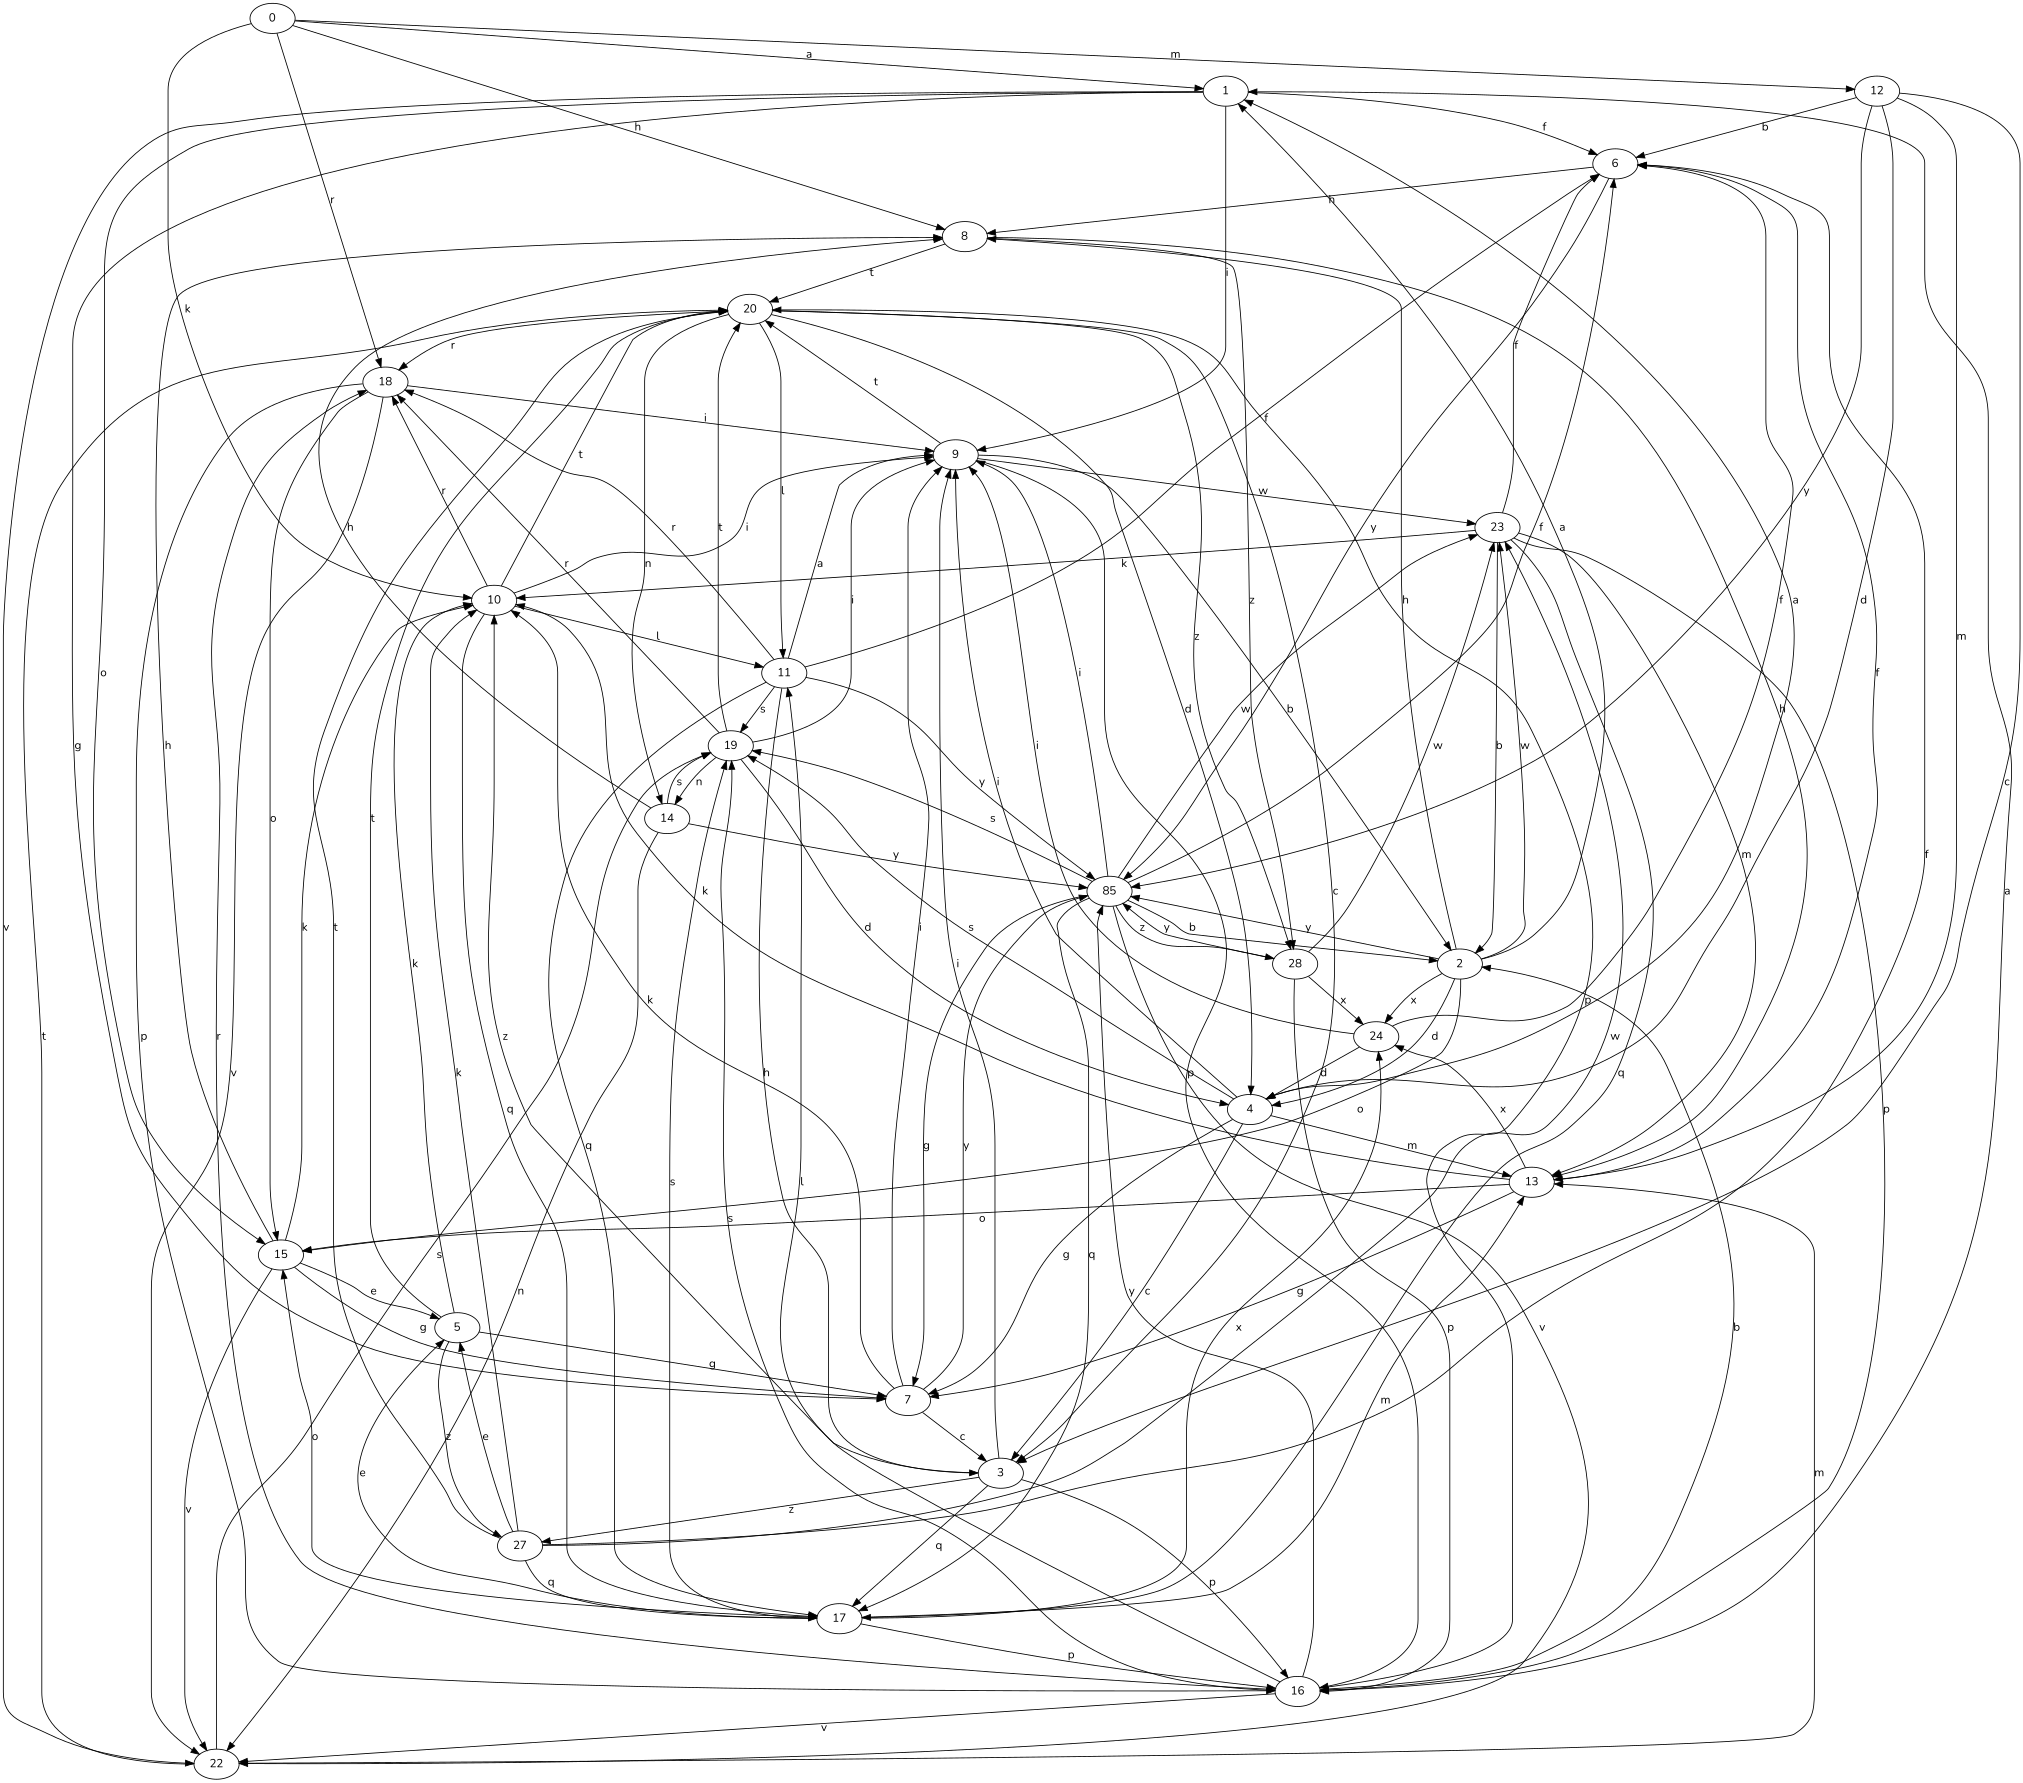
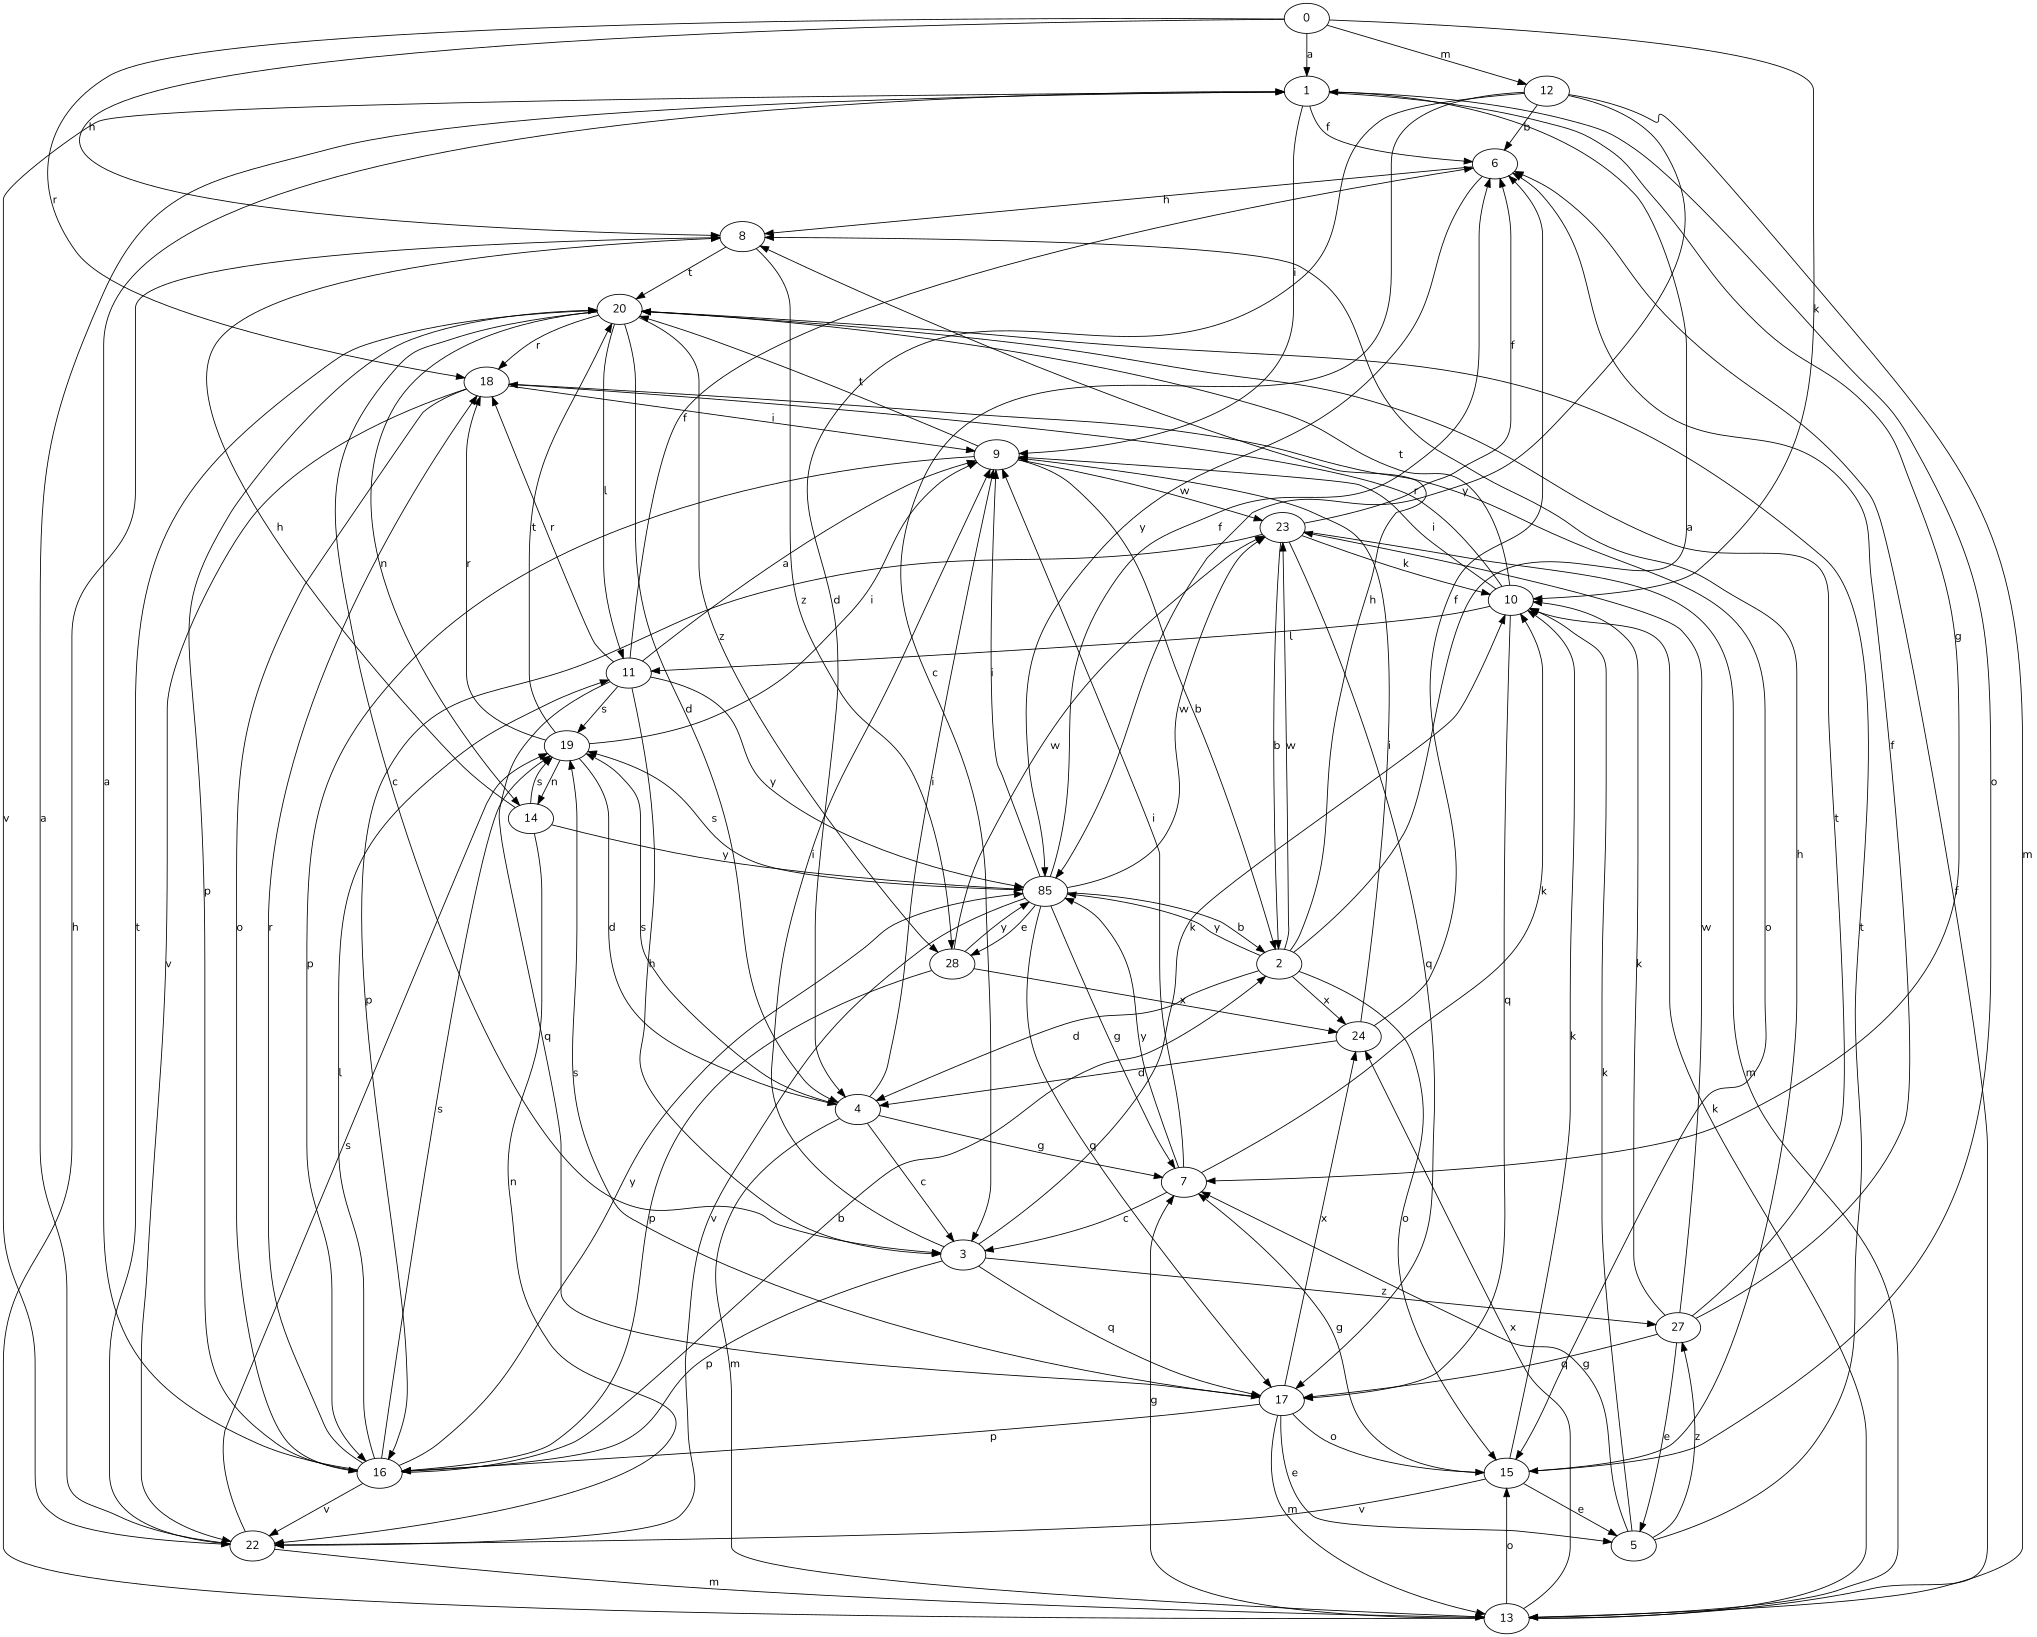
(1693, 514) -> (3, 1362)
(1794, 632) -> (75, 363)
(1143, 928) -> (1024, 928)
(144, 1037) -> (240, 928)
(505, 1037) -> (1193, 928)
